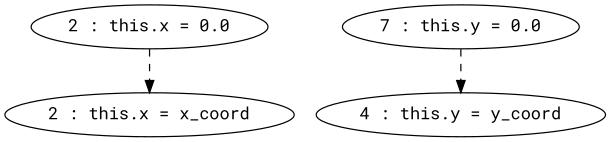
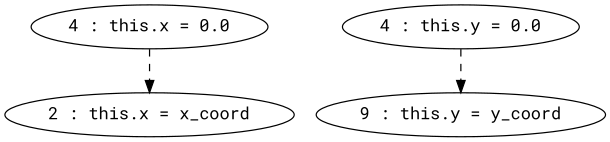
(150, 27) -> (150, 27)
(461, 27) -> (461, 27)
(461, 115) -> (461, 115)
